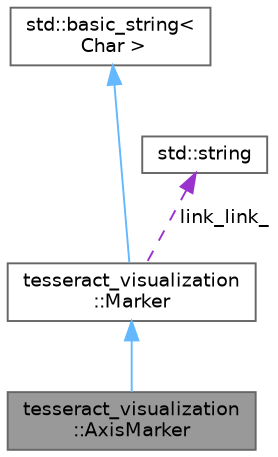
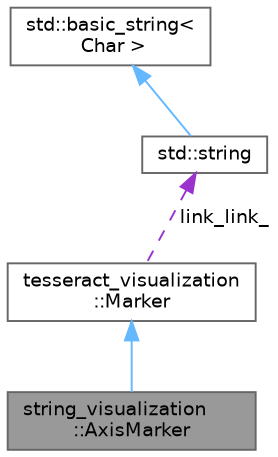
(122, 174) -> (168, 109)
(132, 421) -> (132, 421)
